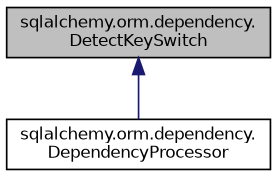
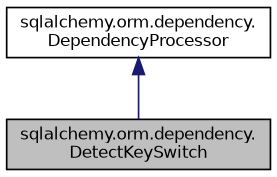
(139, 97) -> (139, 97)
